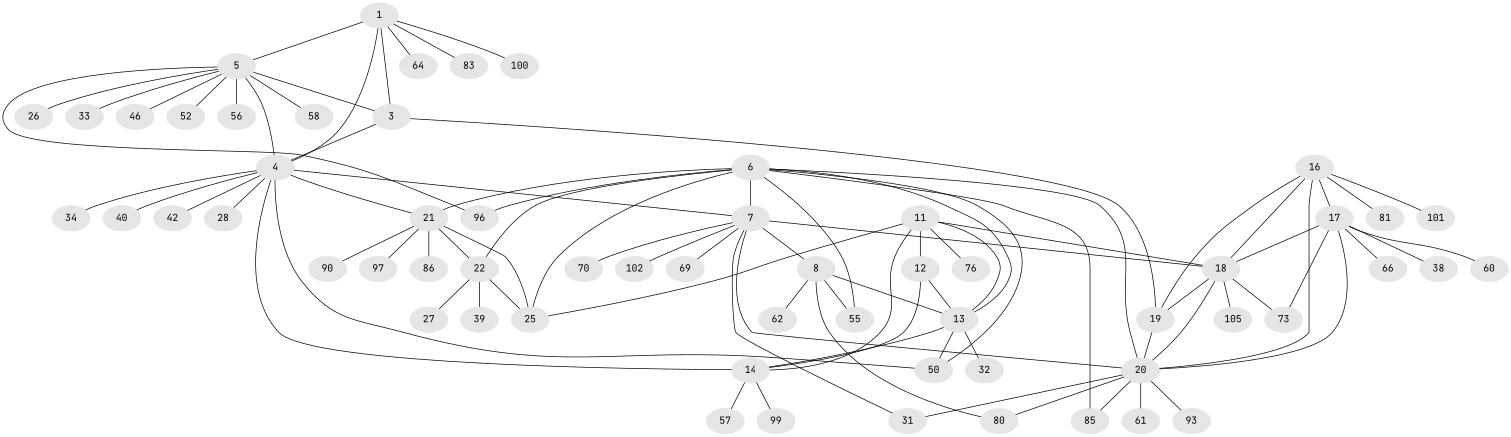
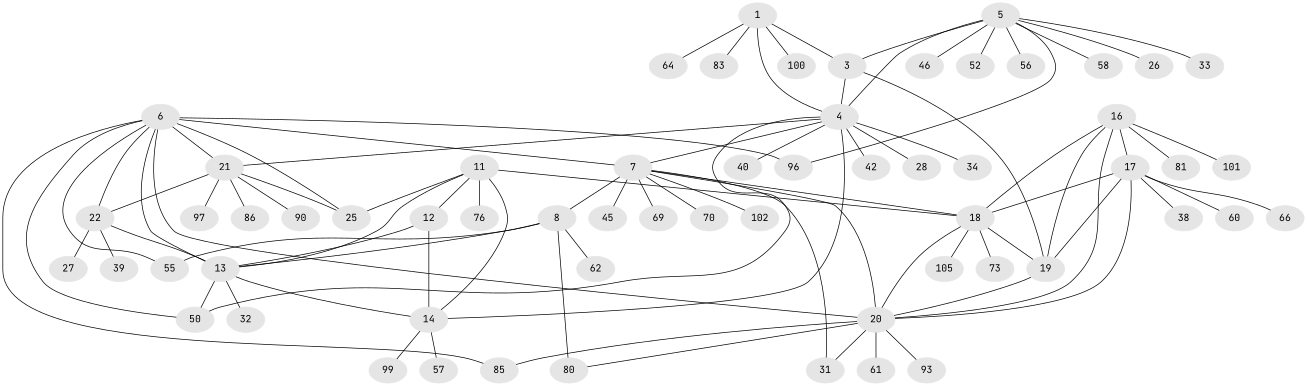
(308, 41) -> none
none -> (608, 218)
(1314, 259) -> (1088, 218)
(505, 294) -> (158, 243)
